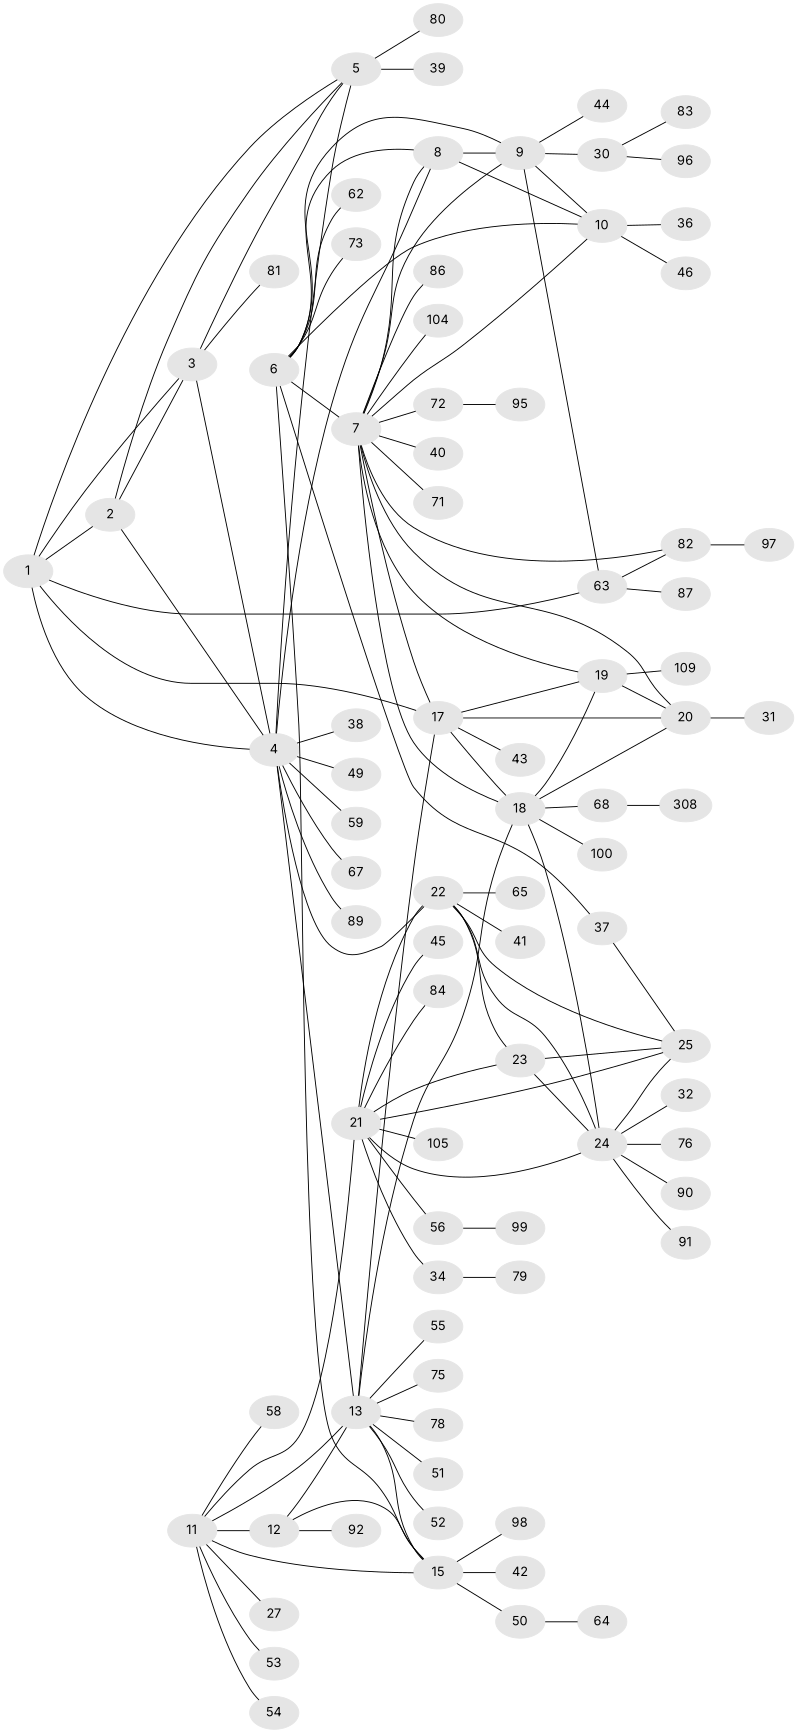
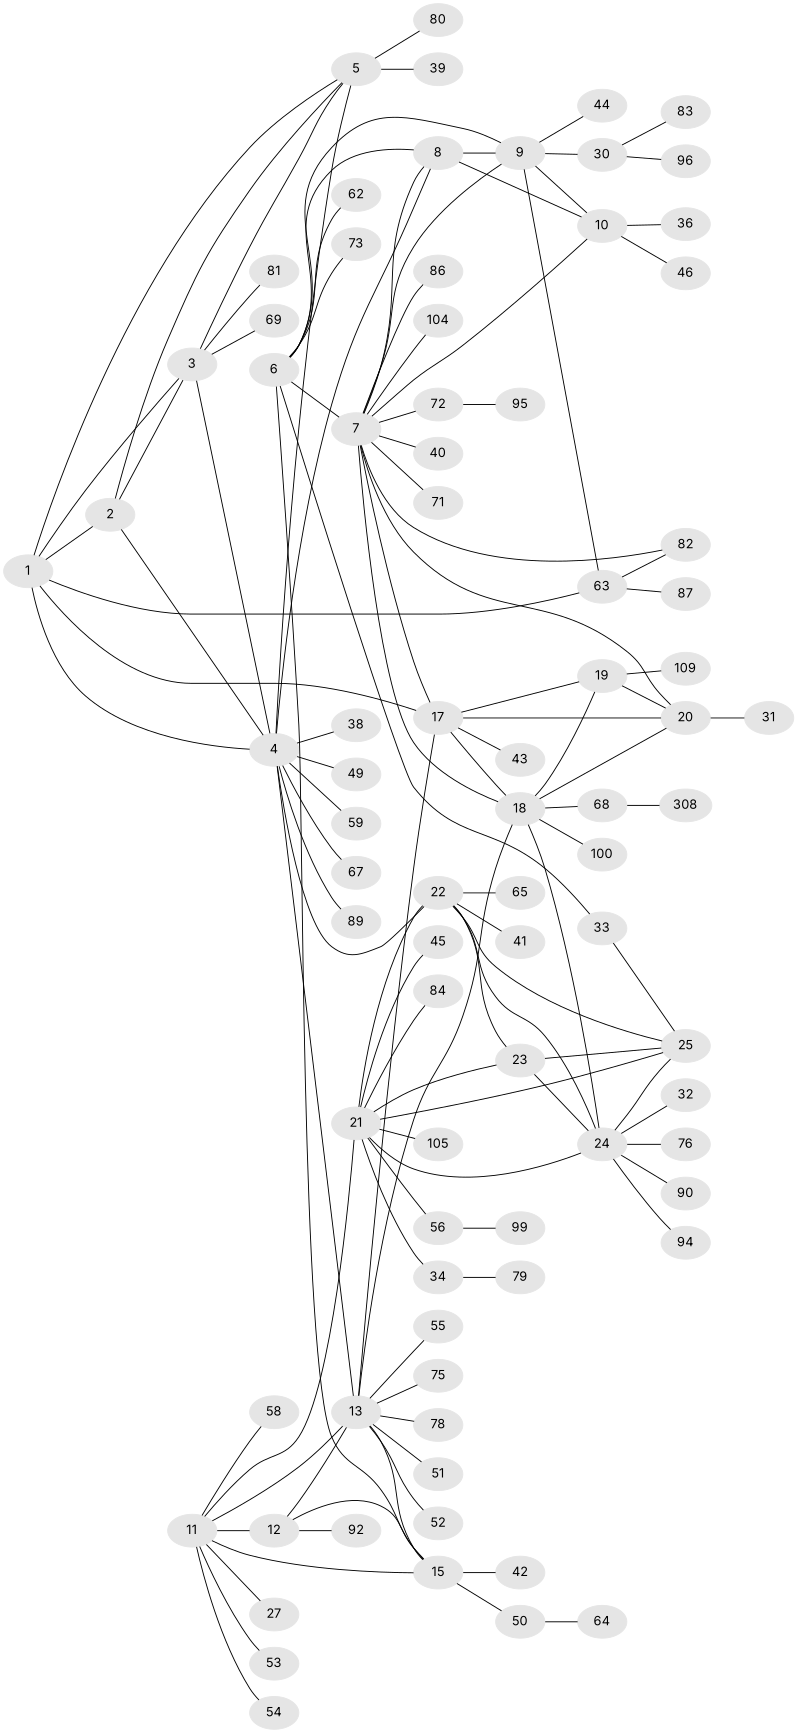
(399, 255) -> none
none -> (274, 321)
(769, 545) -> none
(423, 601) -> none
(602, 928) -> (602, 928)
(686, 1243) -> (686, 1243)
(520, 1523) -> none
